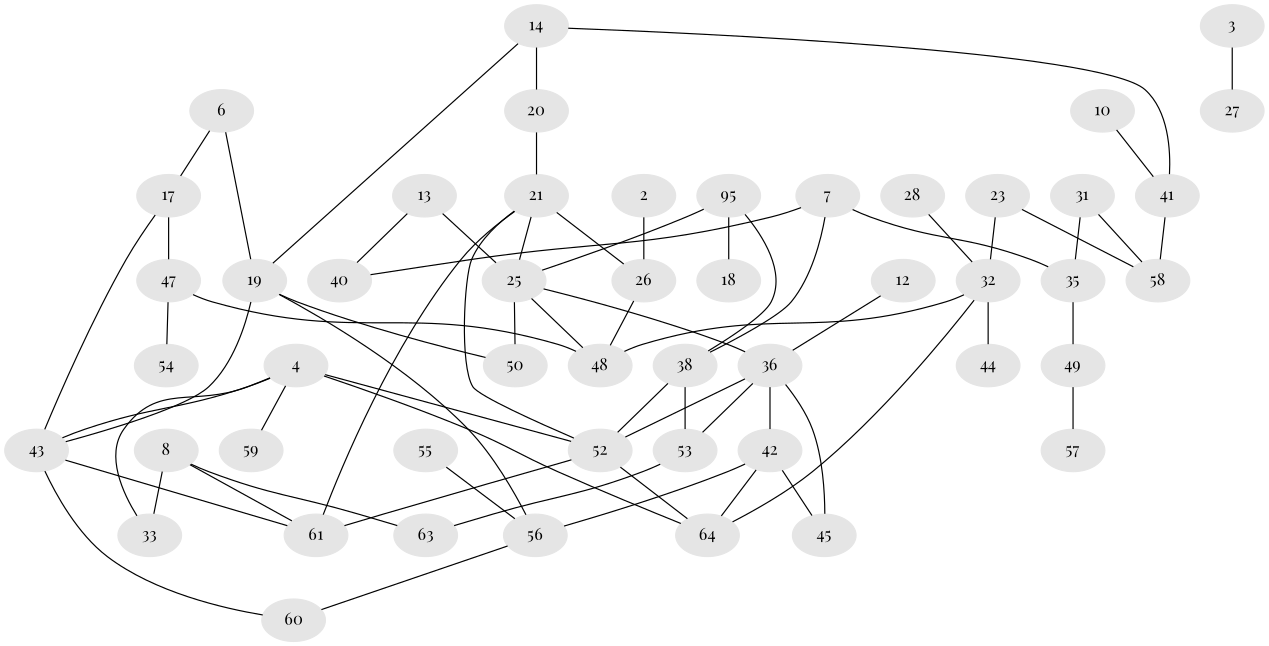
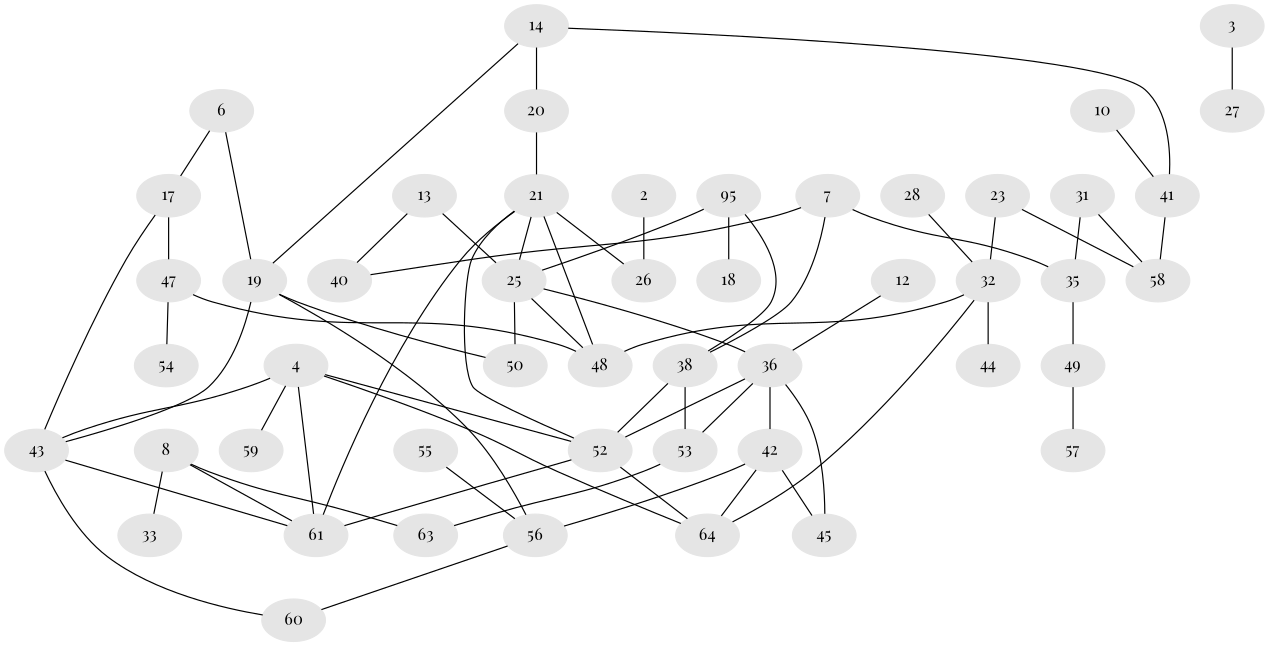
(622, 323) -> (568, 280)
(160, 402) -> (306, 450)
